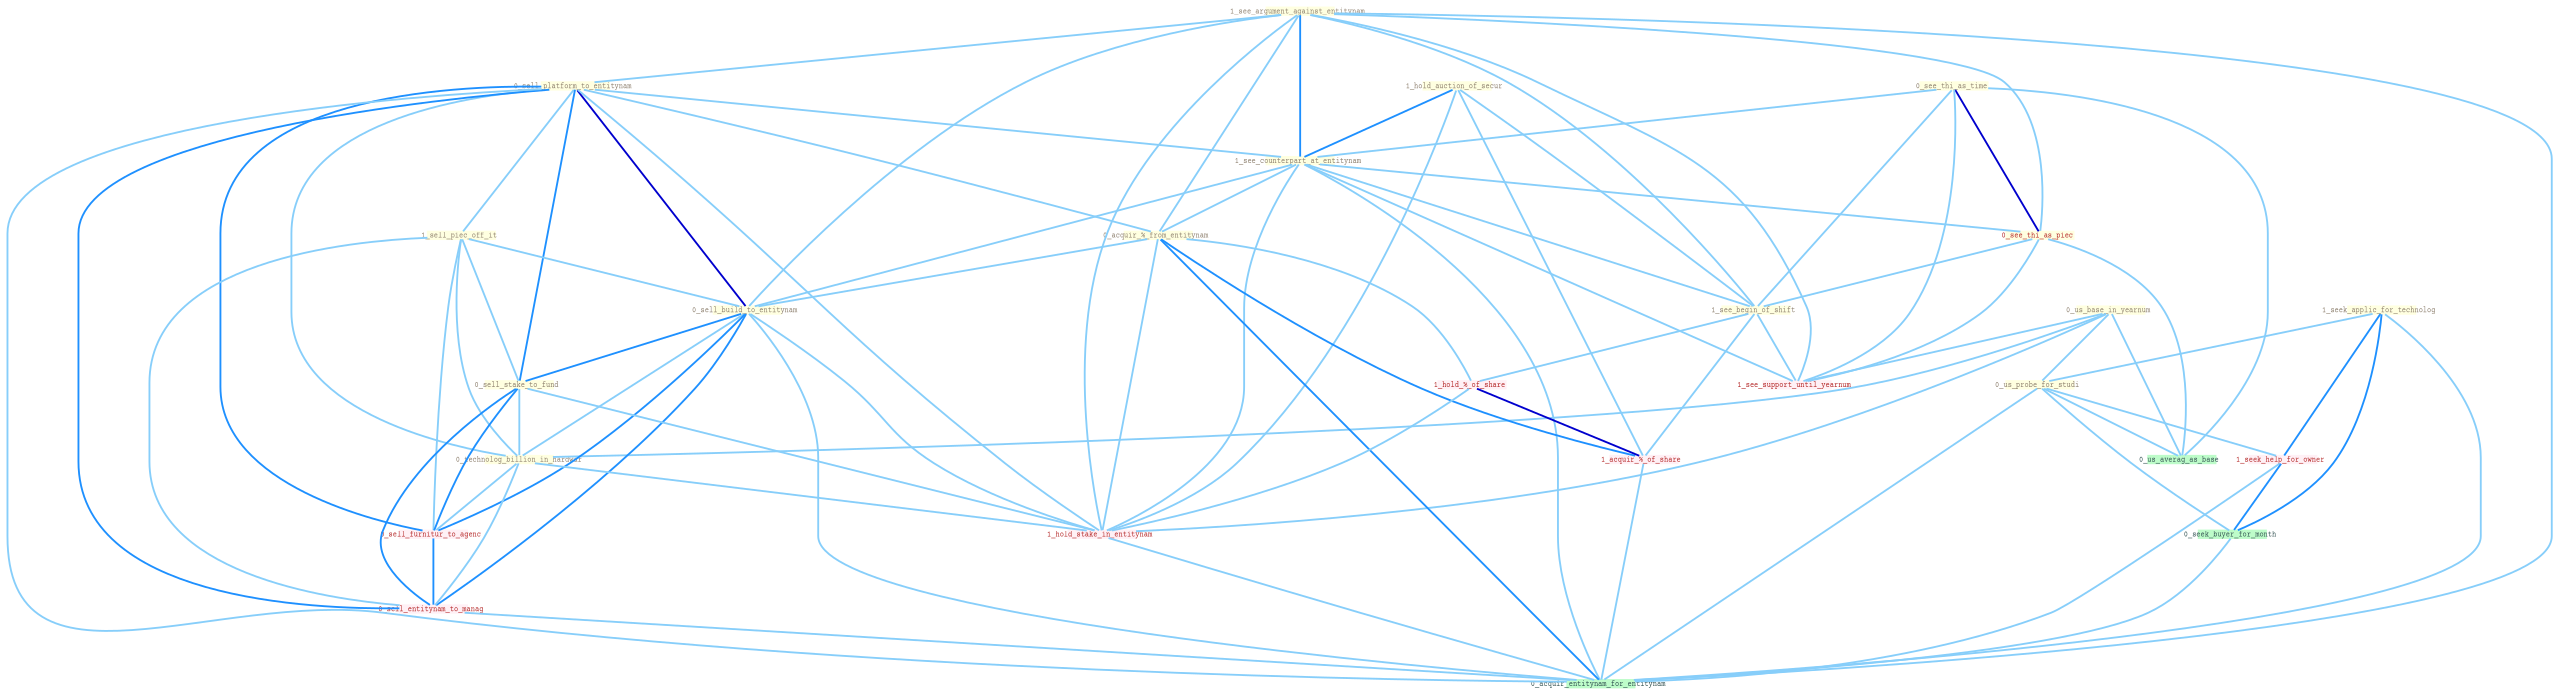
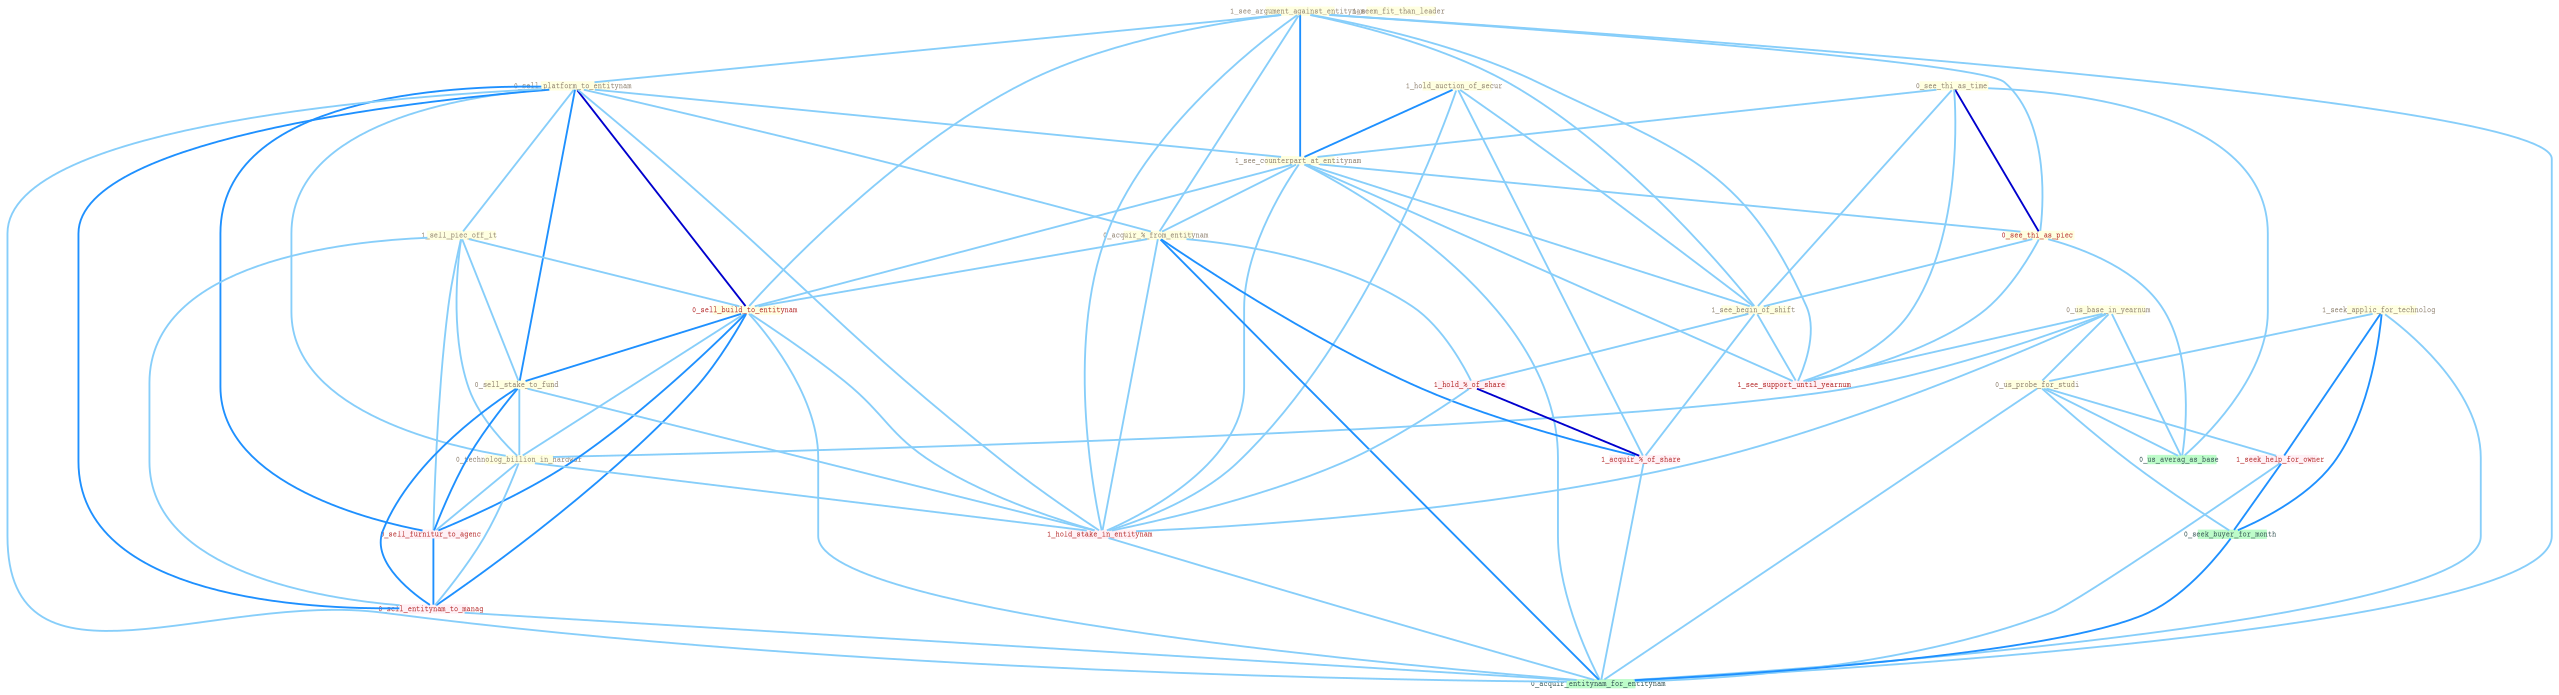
none -> (1401, 11)
(747, 310) -> (747, 310)
(1949, 654) -> (1949, 654)
